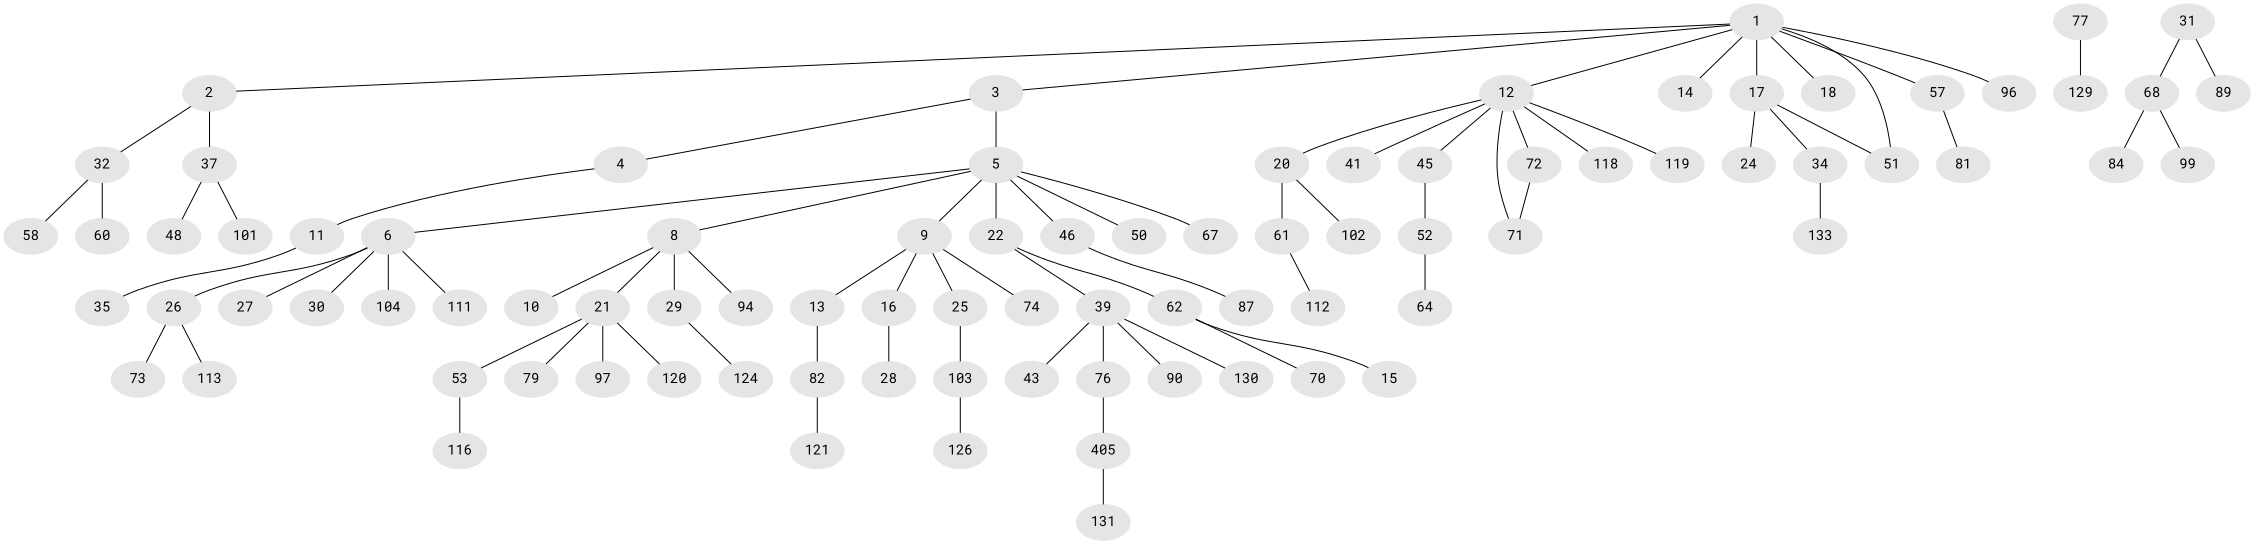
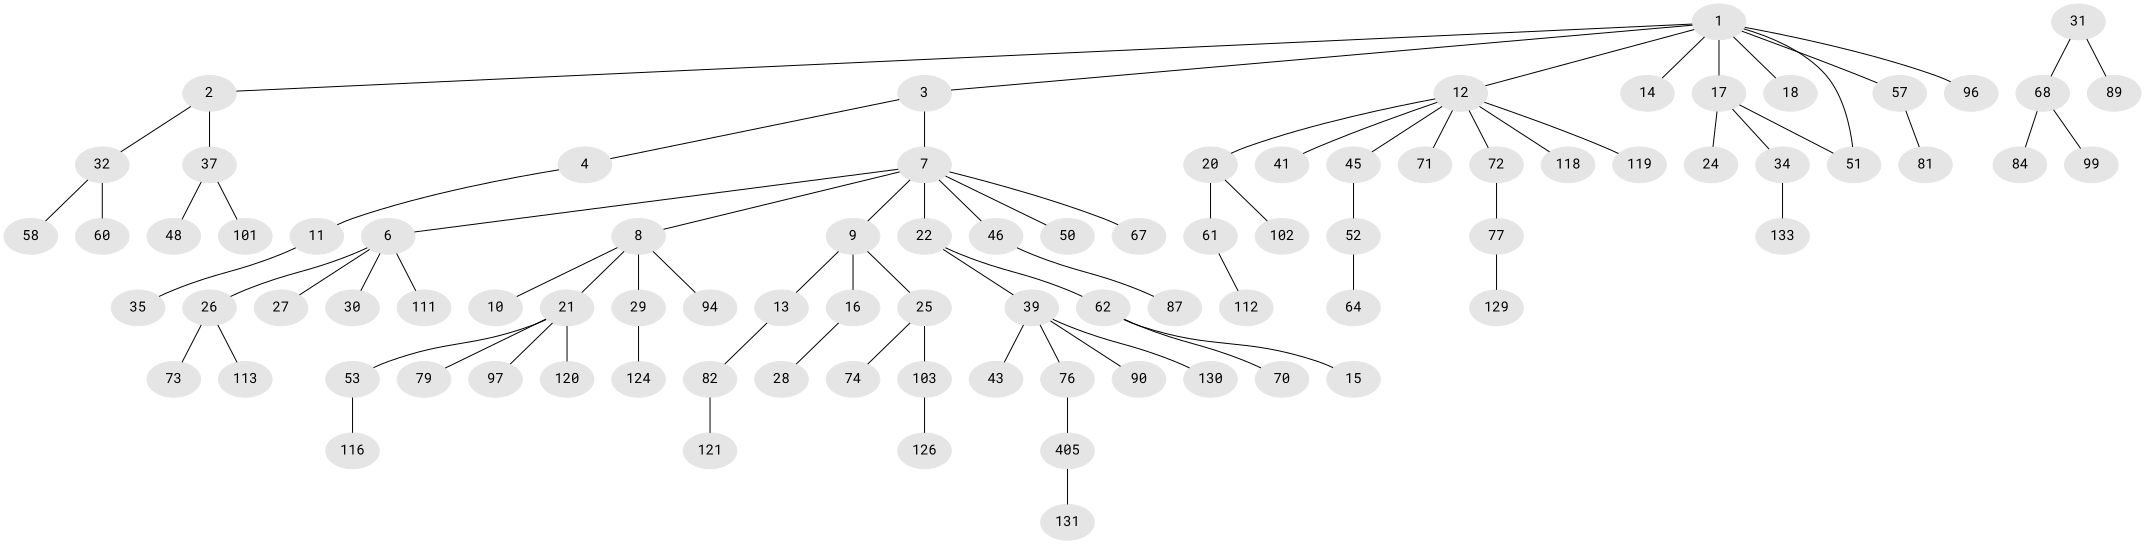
(996, 165) -> (925, 165)
(1525, 201) -> (1497, 201)
(978, 272) -> (889, 343)
(388, 308) -> none
